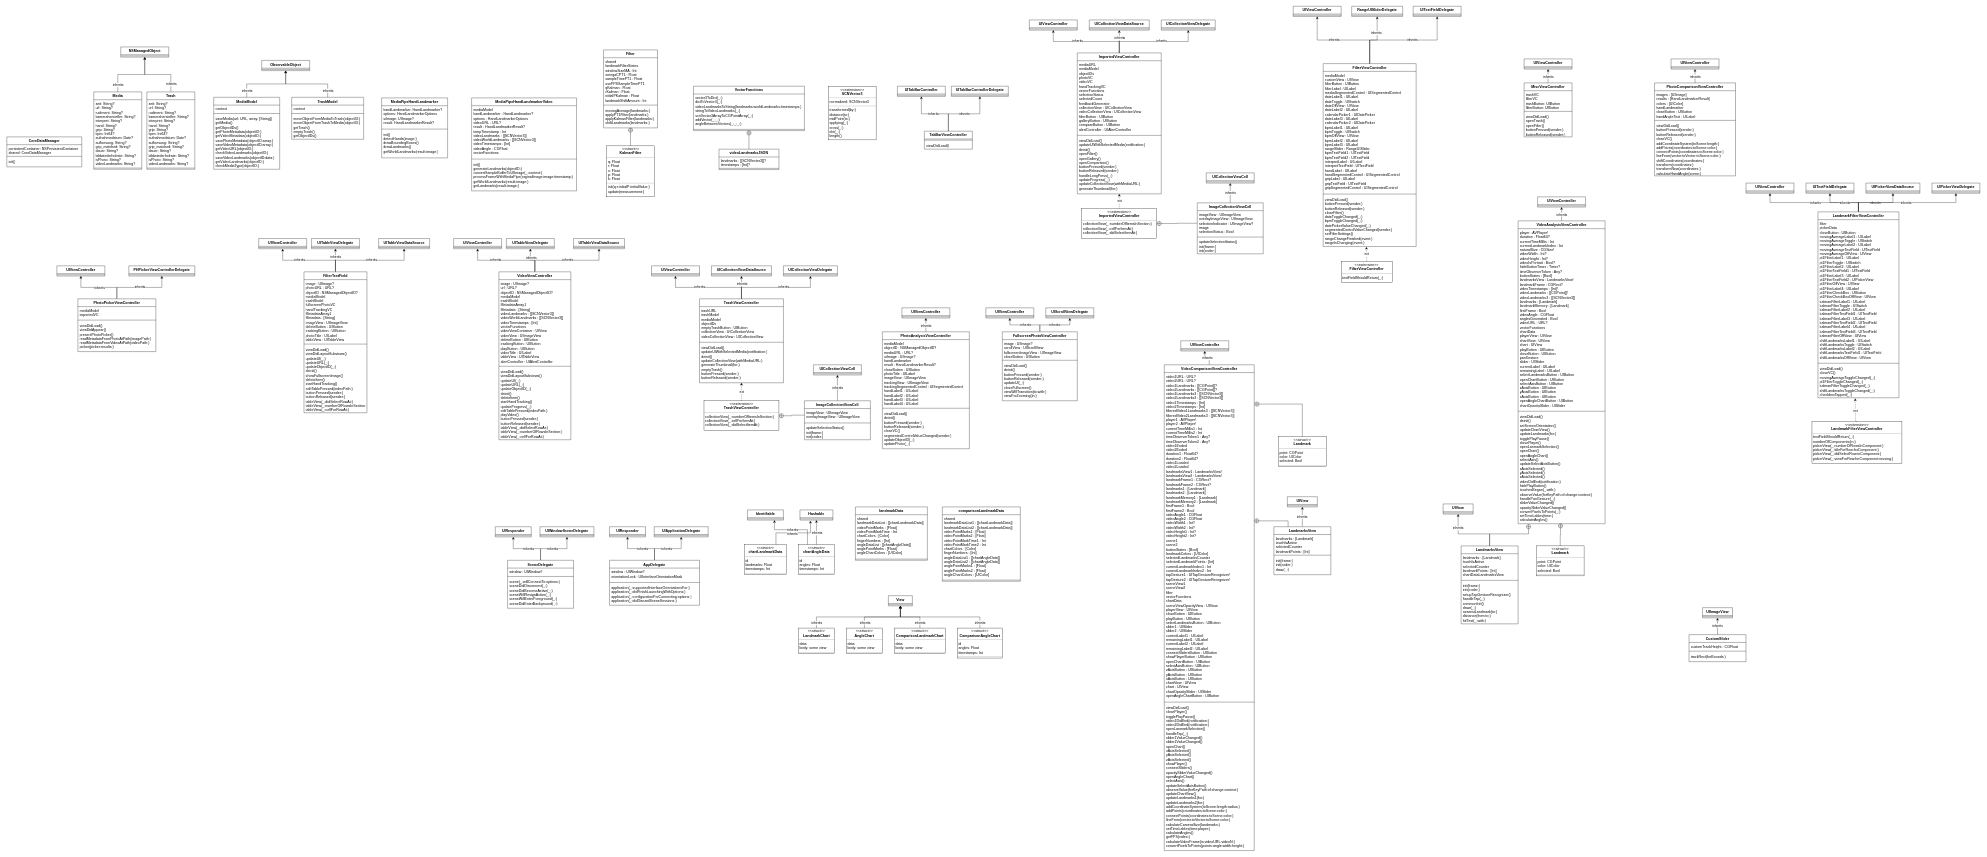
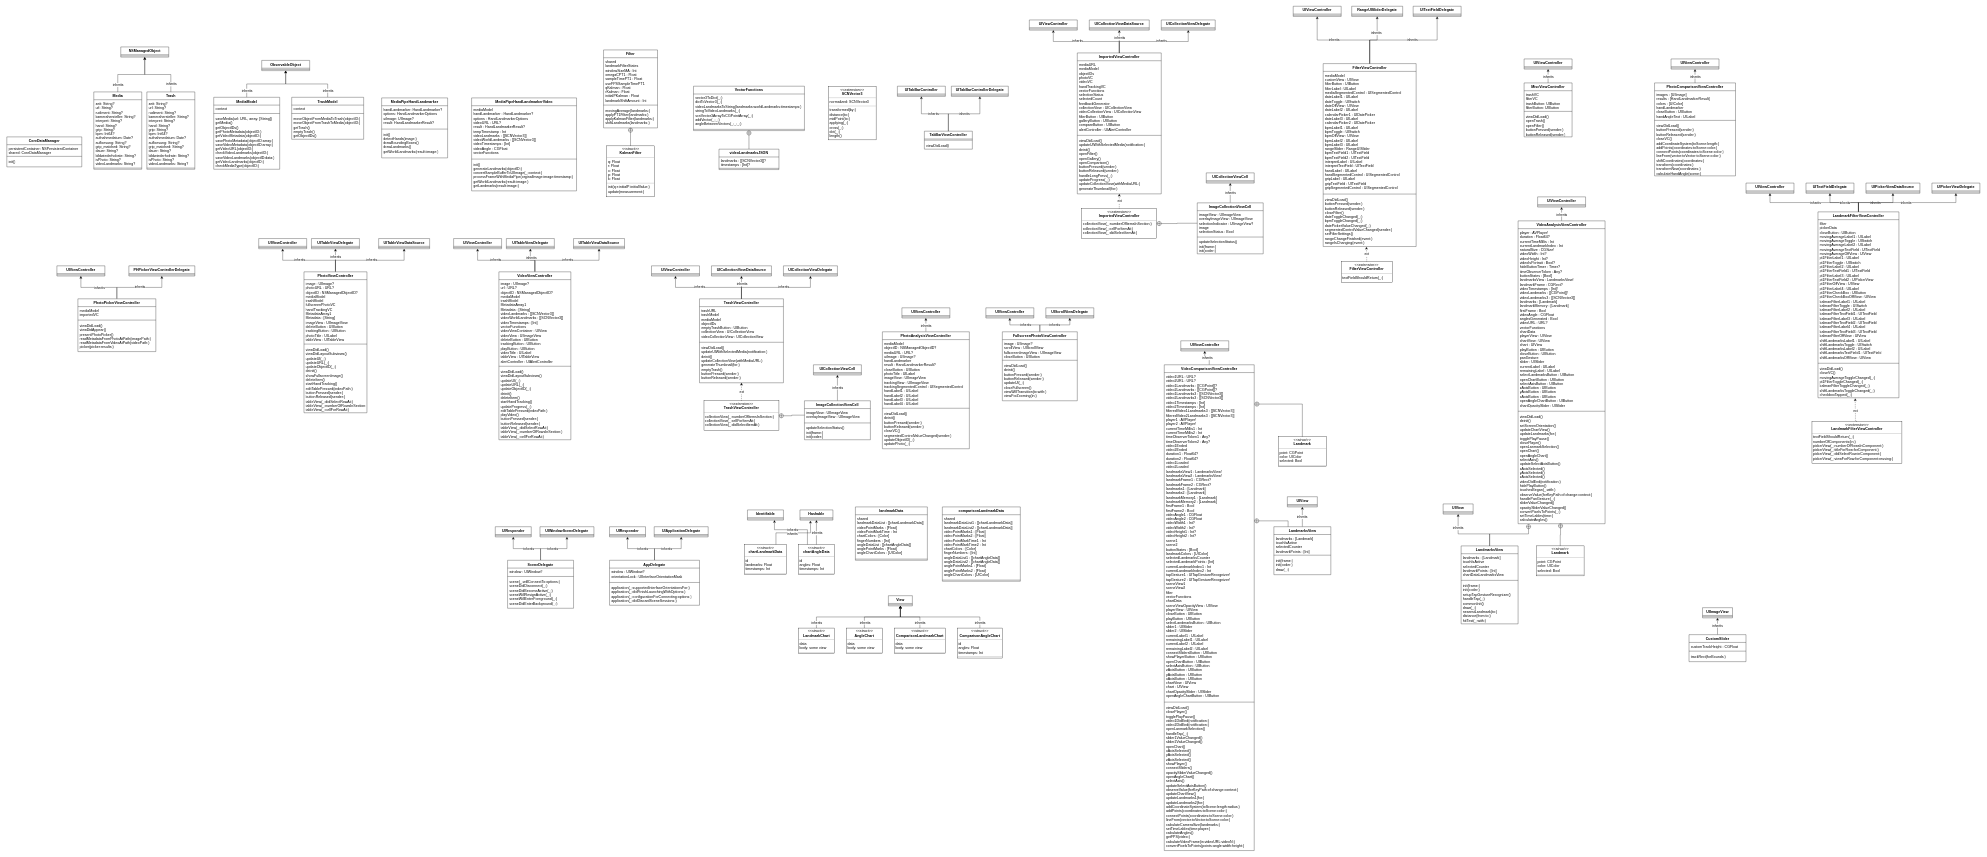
(335, 276) -> (335, 276)
